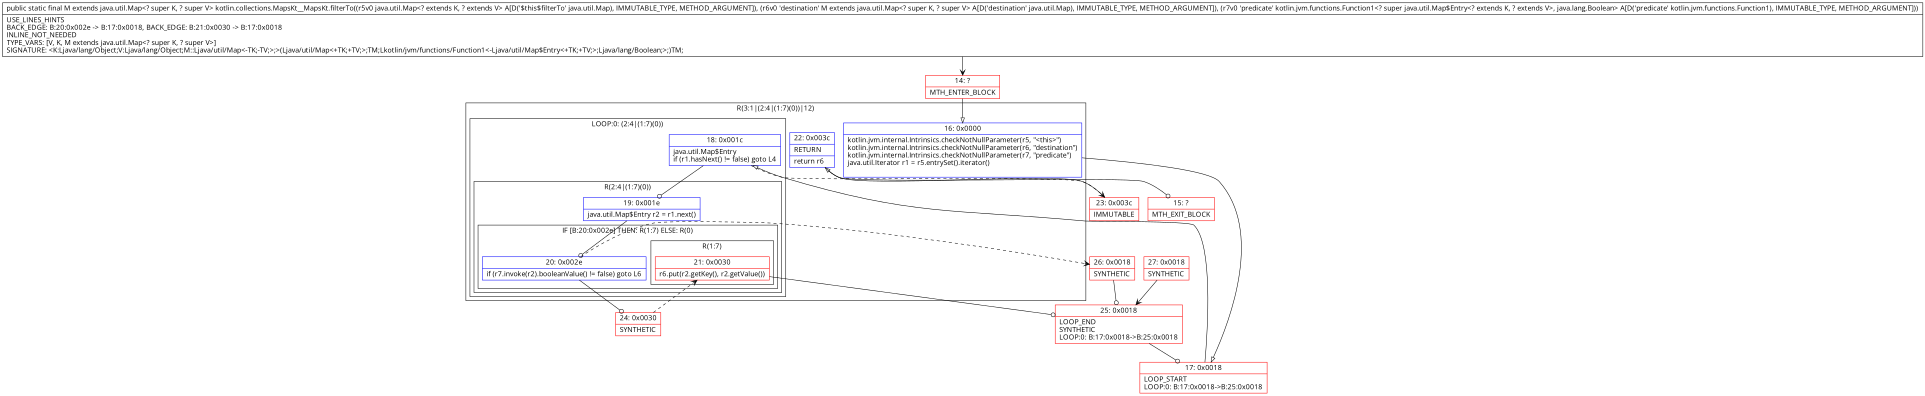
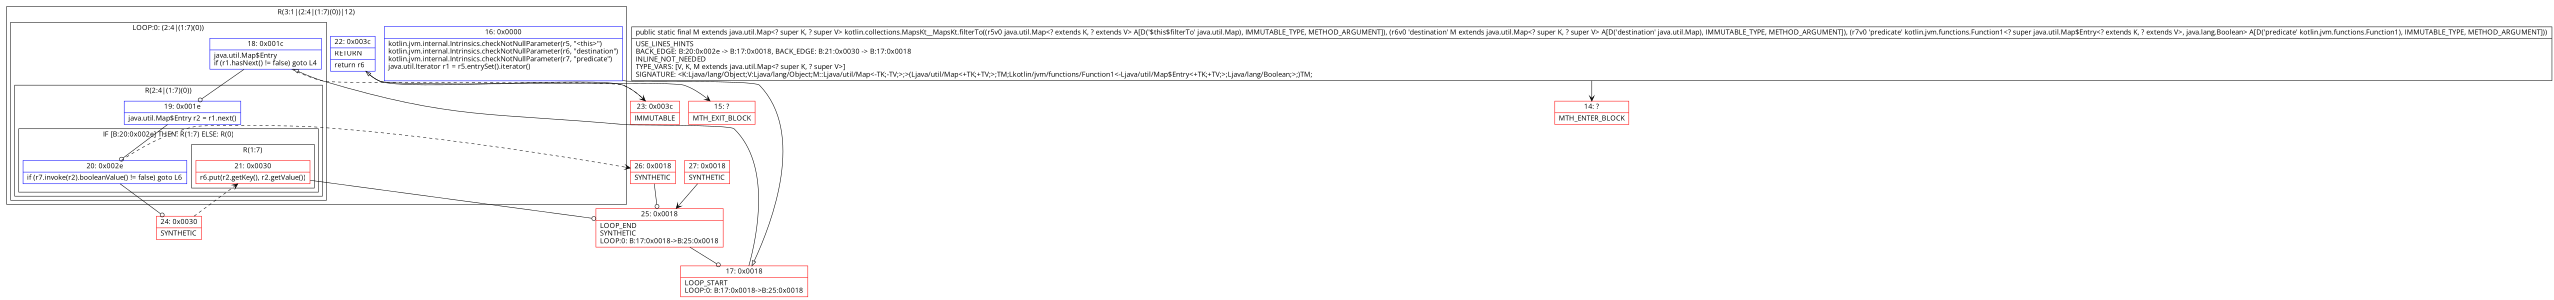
(963, 108) -> none
(996, 180) -> (536, 84)
